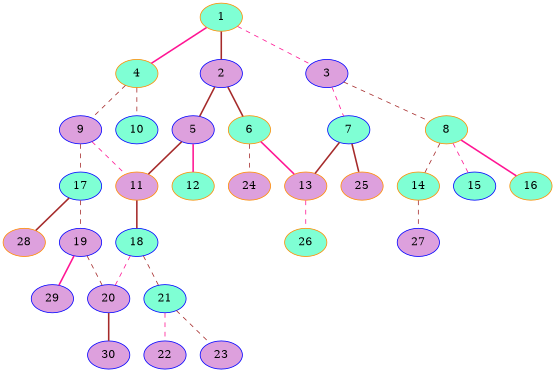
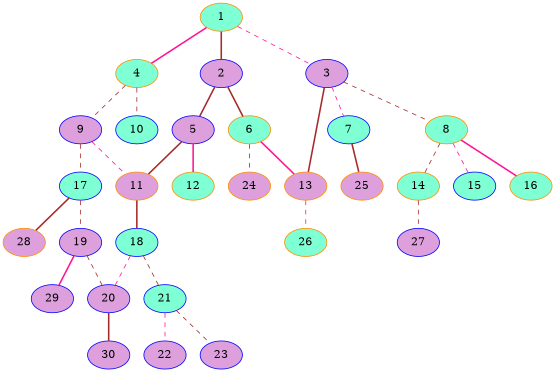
(327, 158) -> (316, 130)
